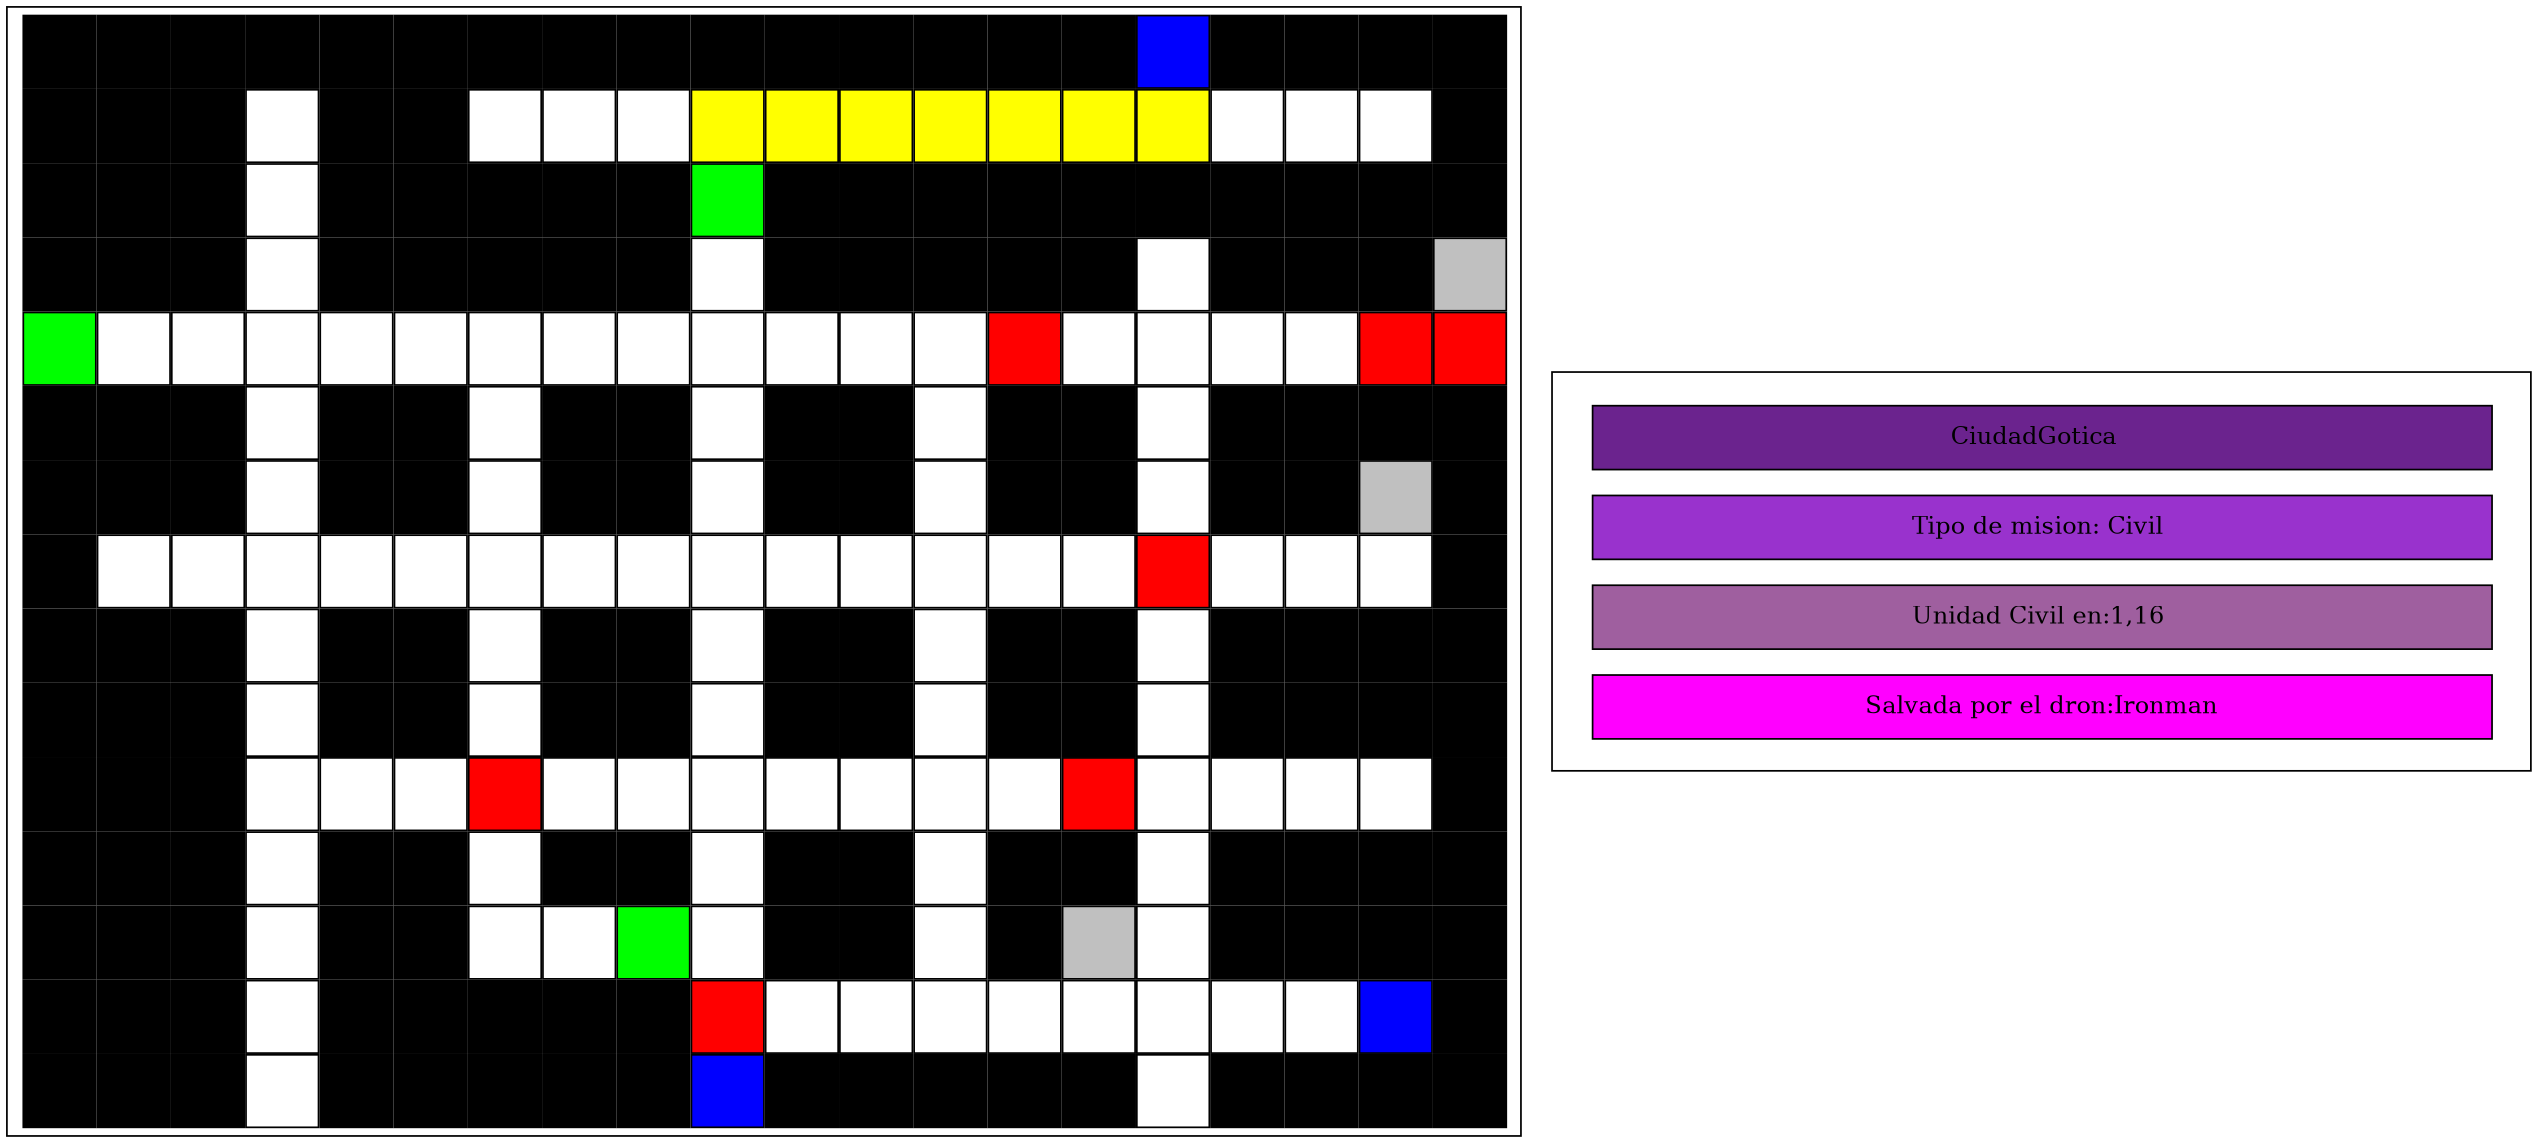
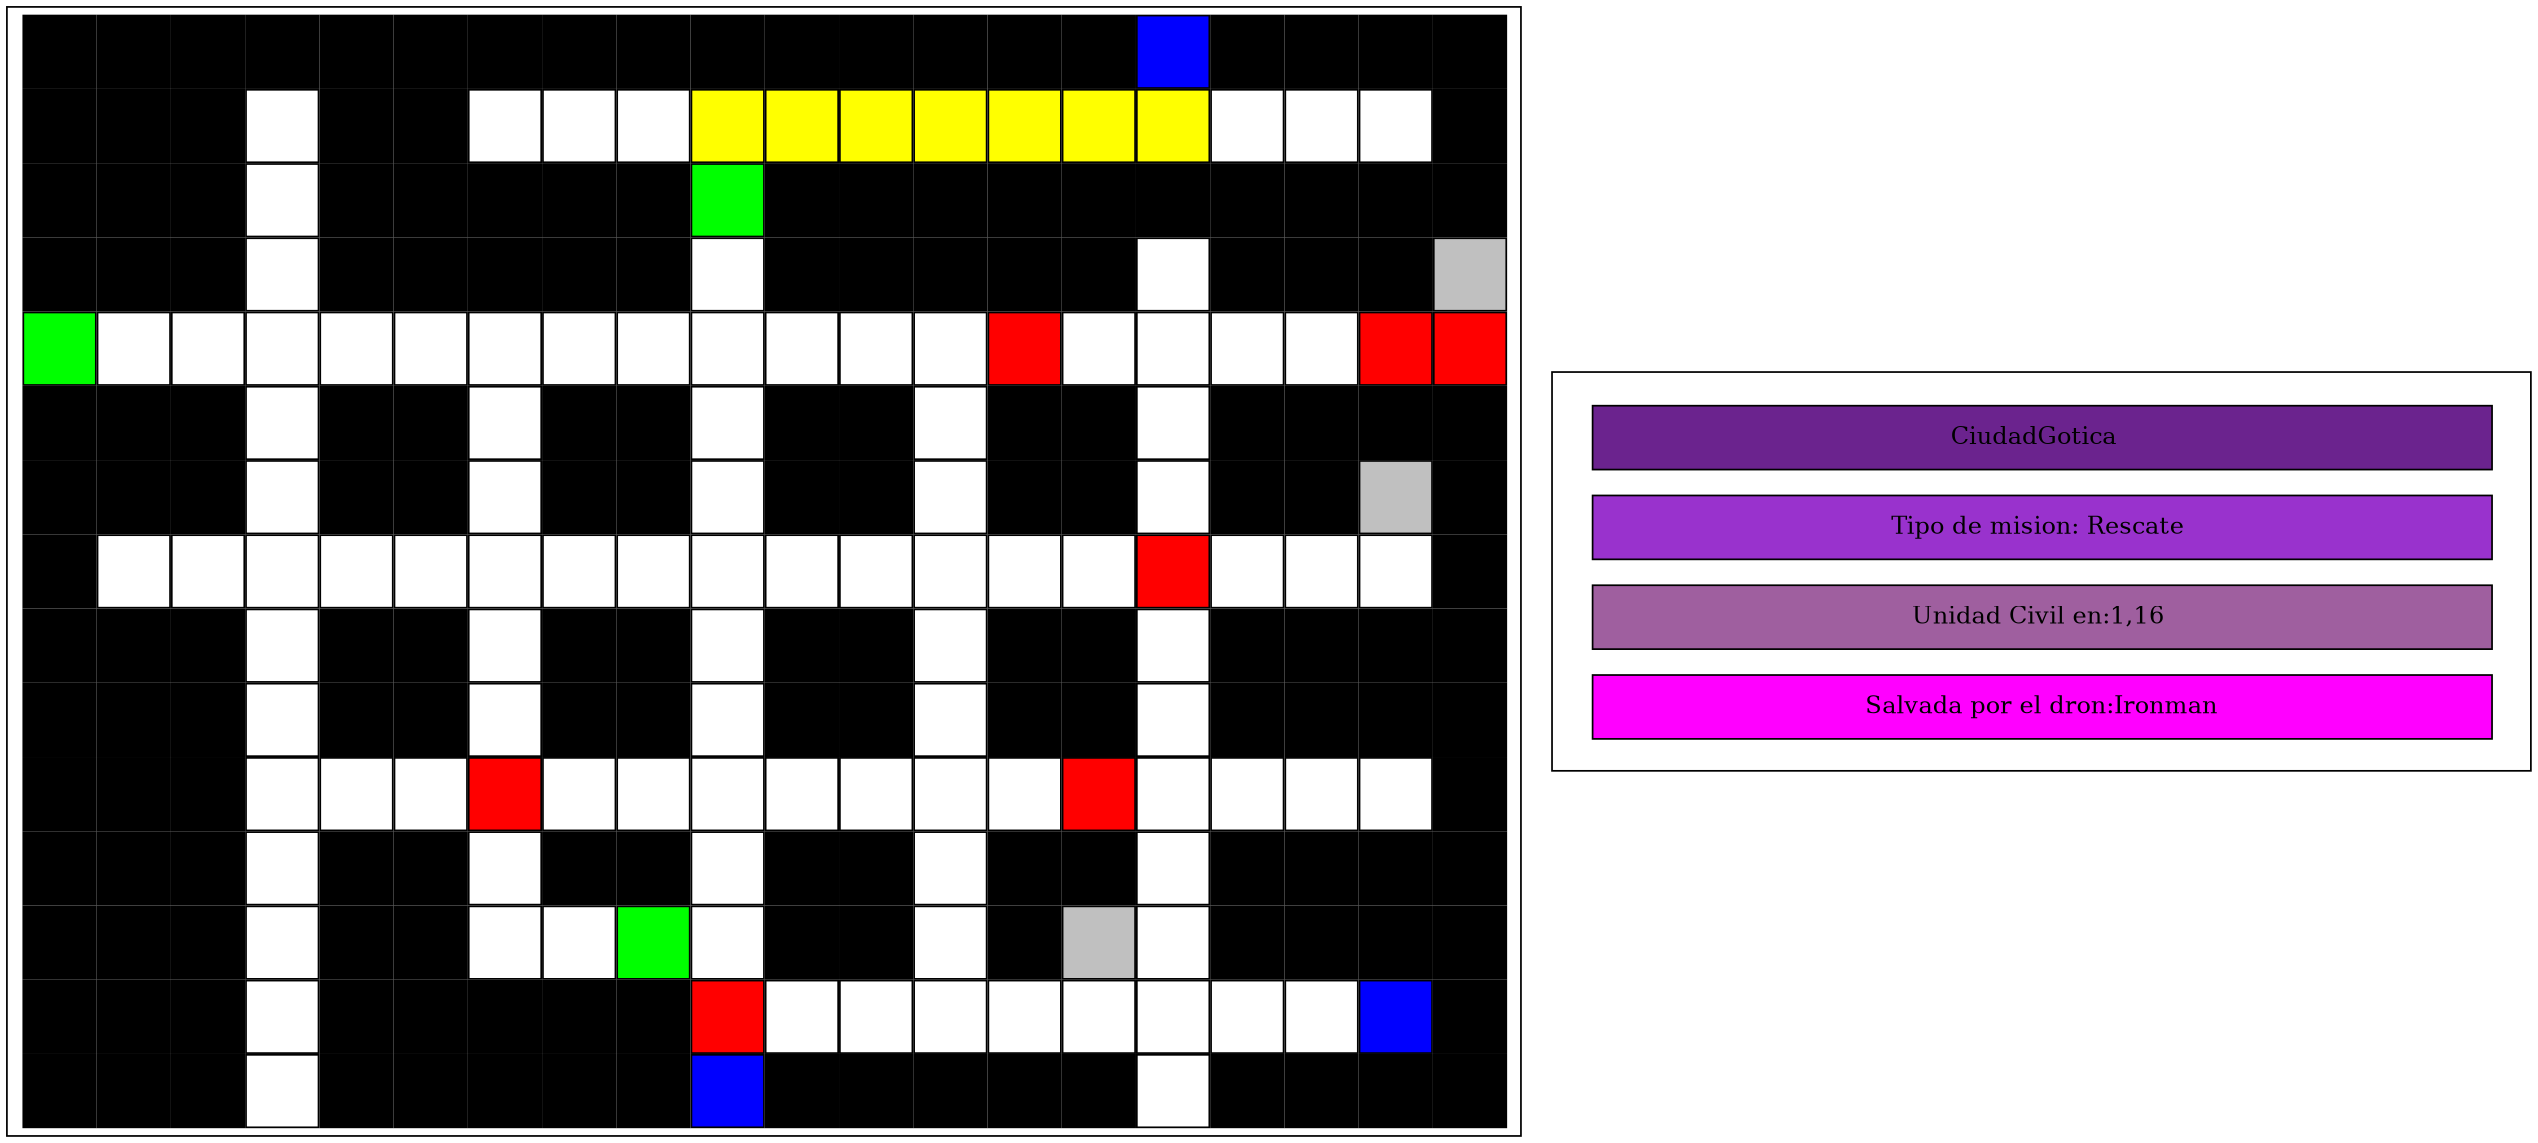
(2042, 527) -> (2042, 527)
